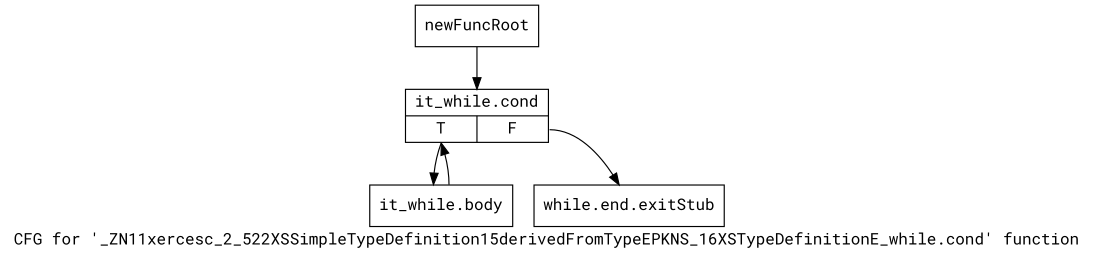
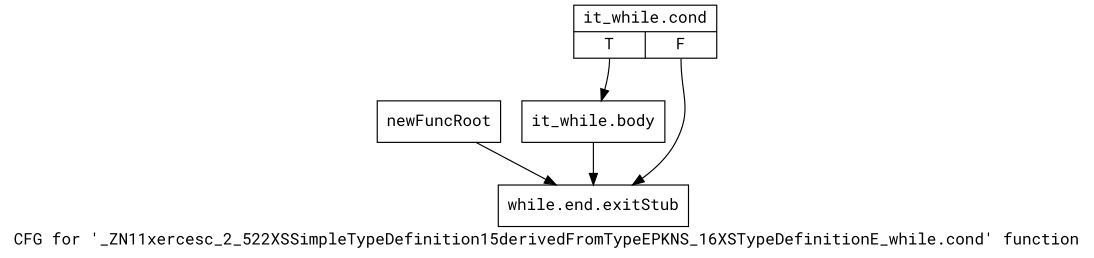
(477, 62) -> (511, 161)
(448, 169) -> (593, 158)
